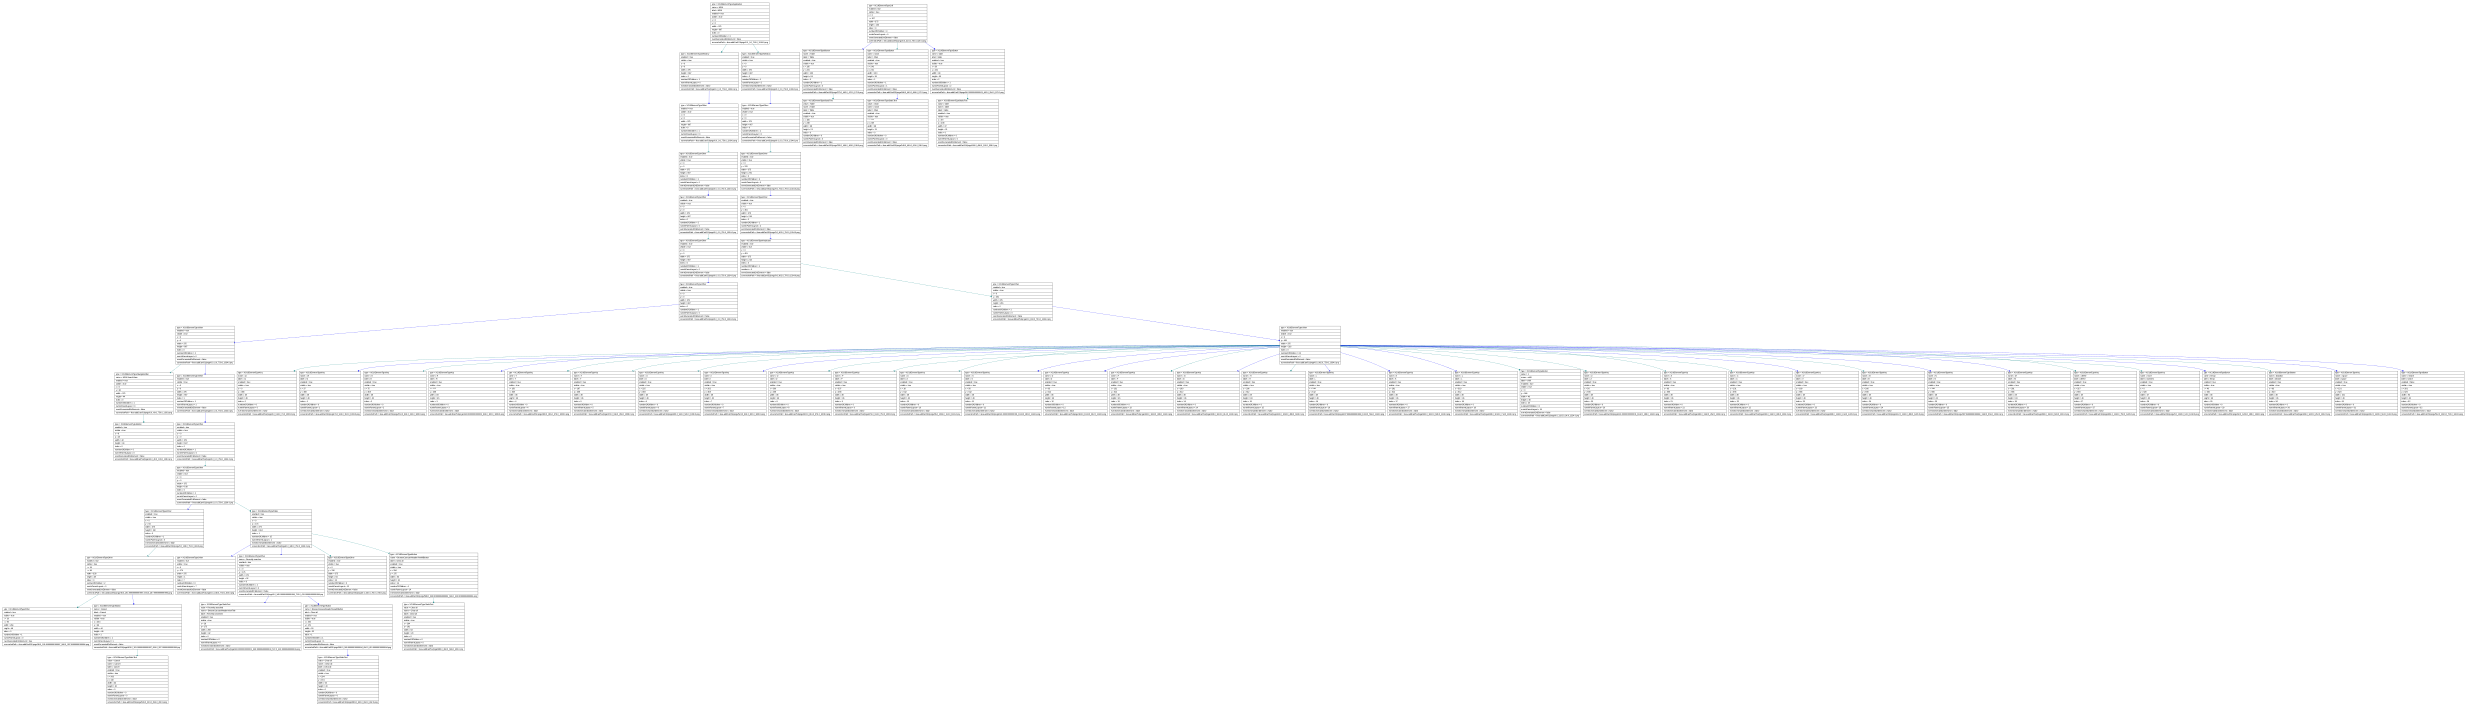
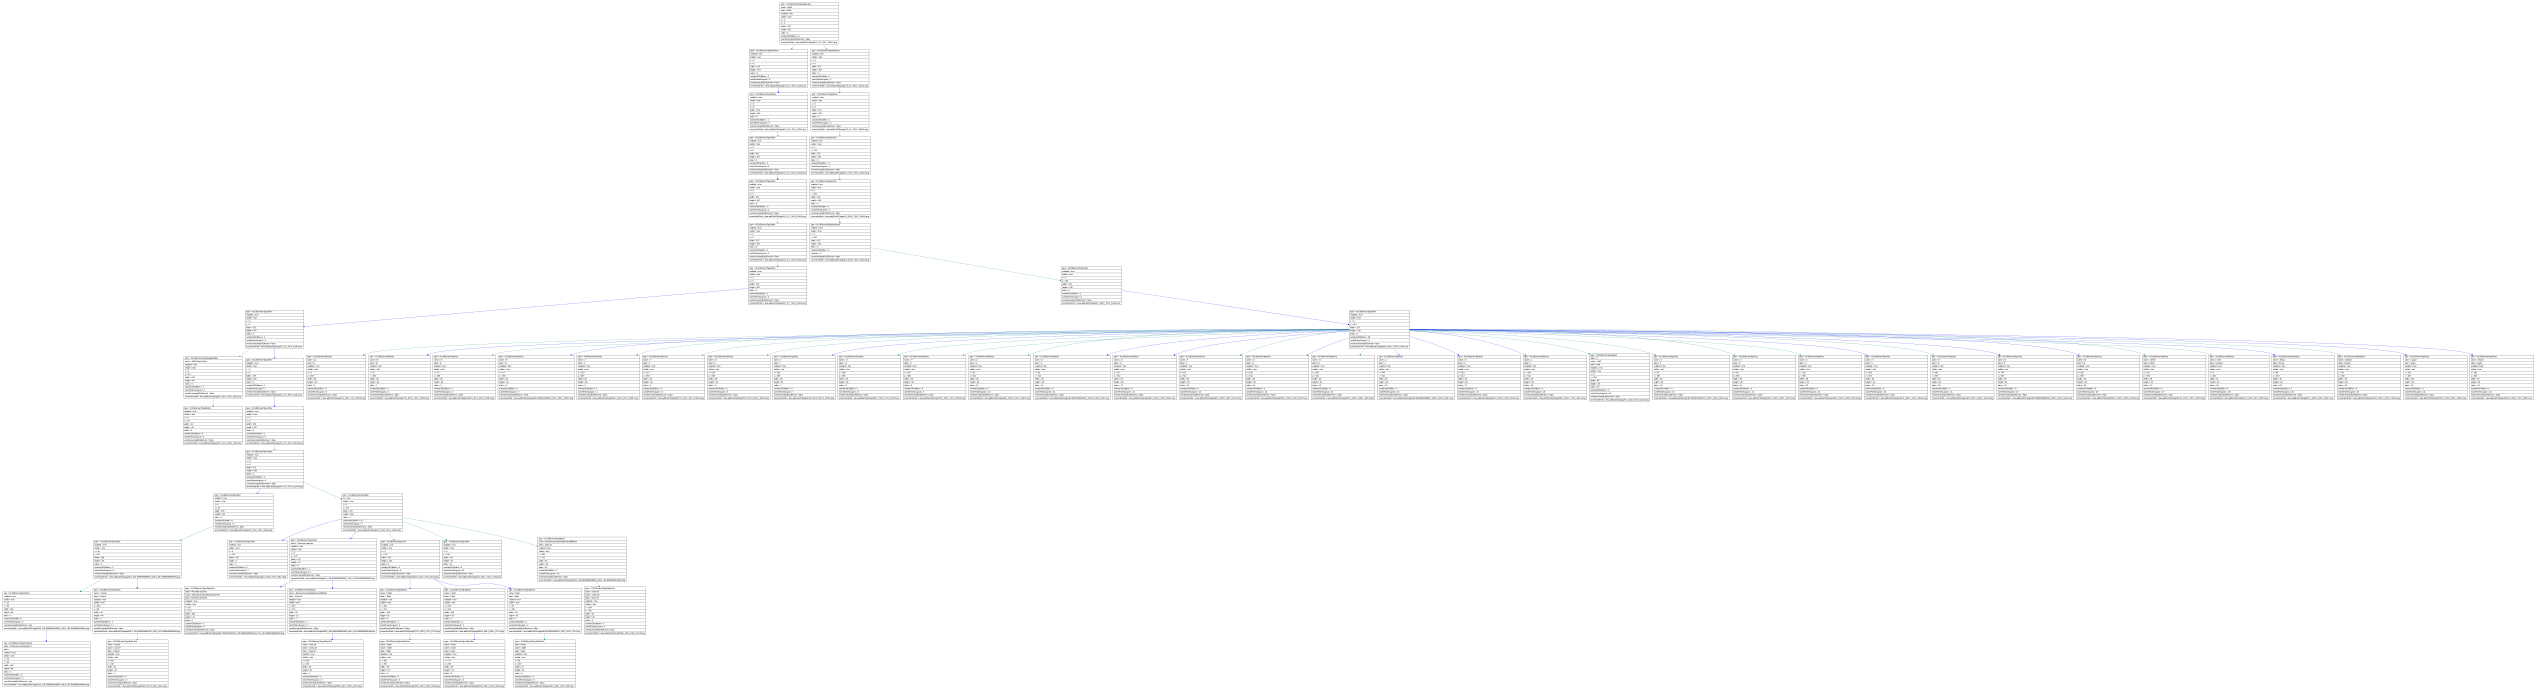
(258, 514) -> (347, 498)
none -> (391, 536)
none -> (46, 664)
